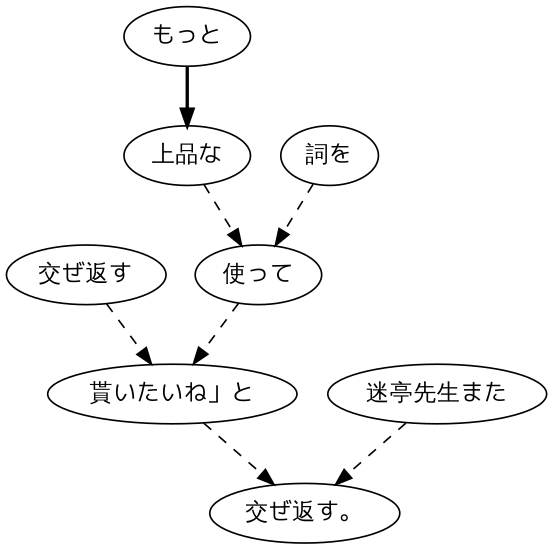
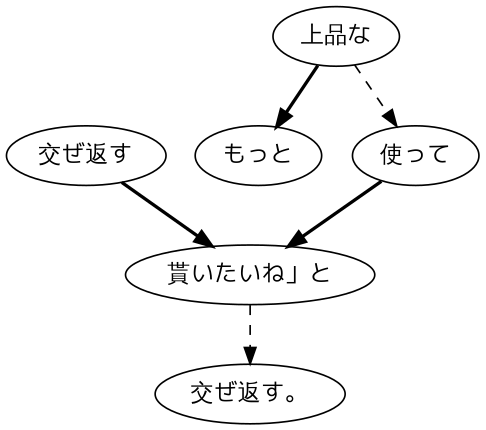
(187, 88) -> (302, 89)
(330, 156) -> none
(124, 327) -> (160, 209)
(221, 327) -> (342, 209)
(437, 394) -> none
